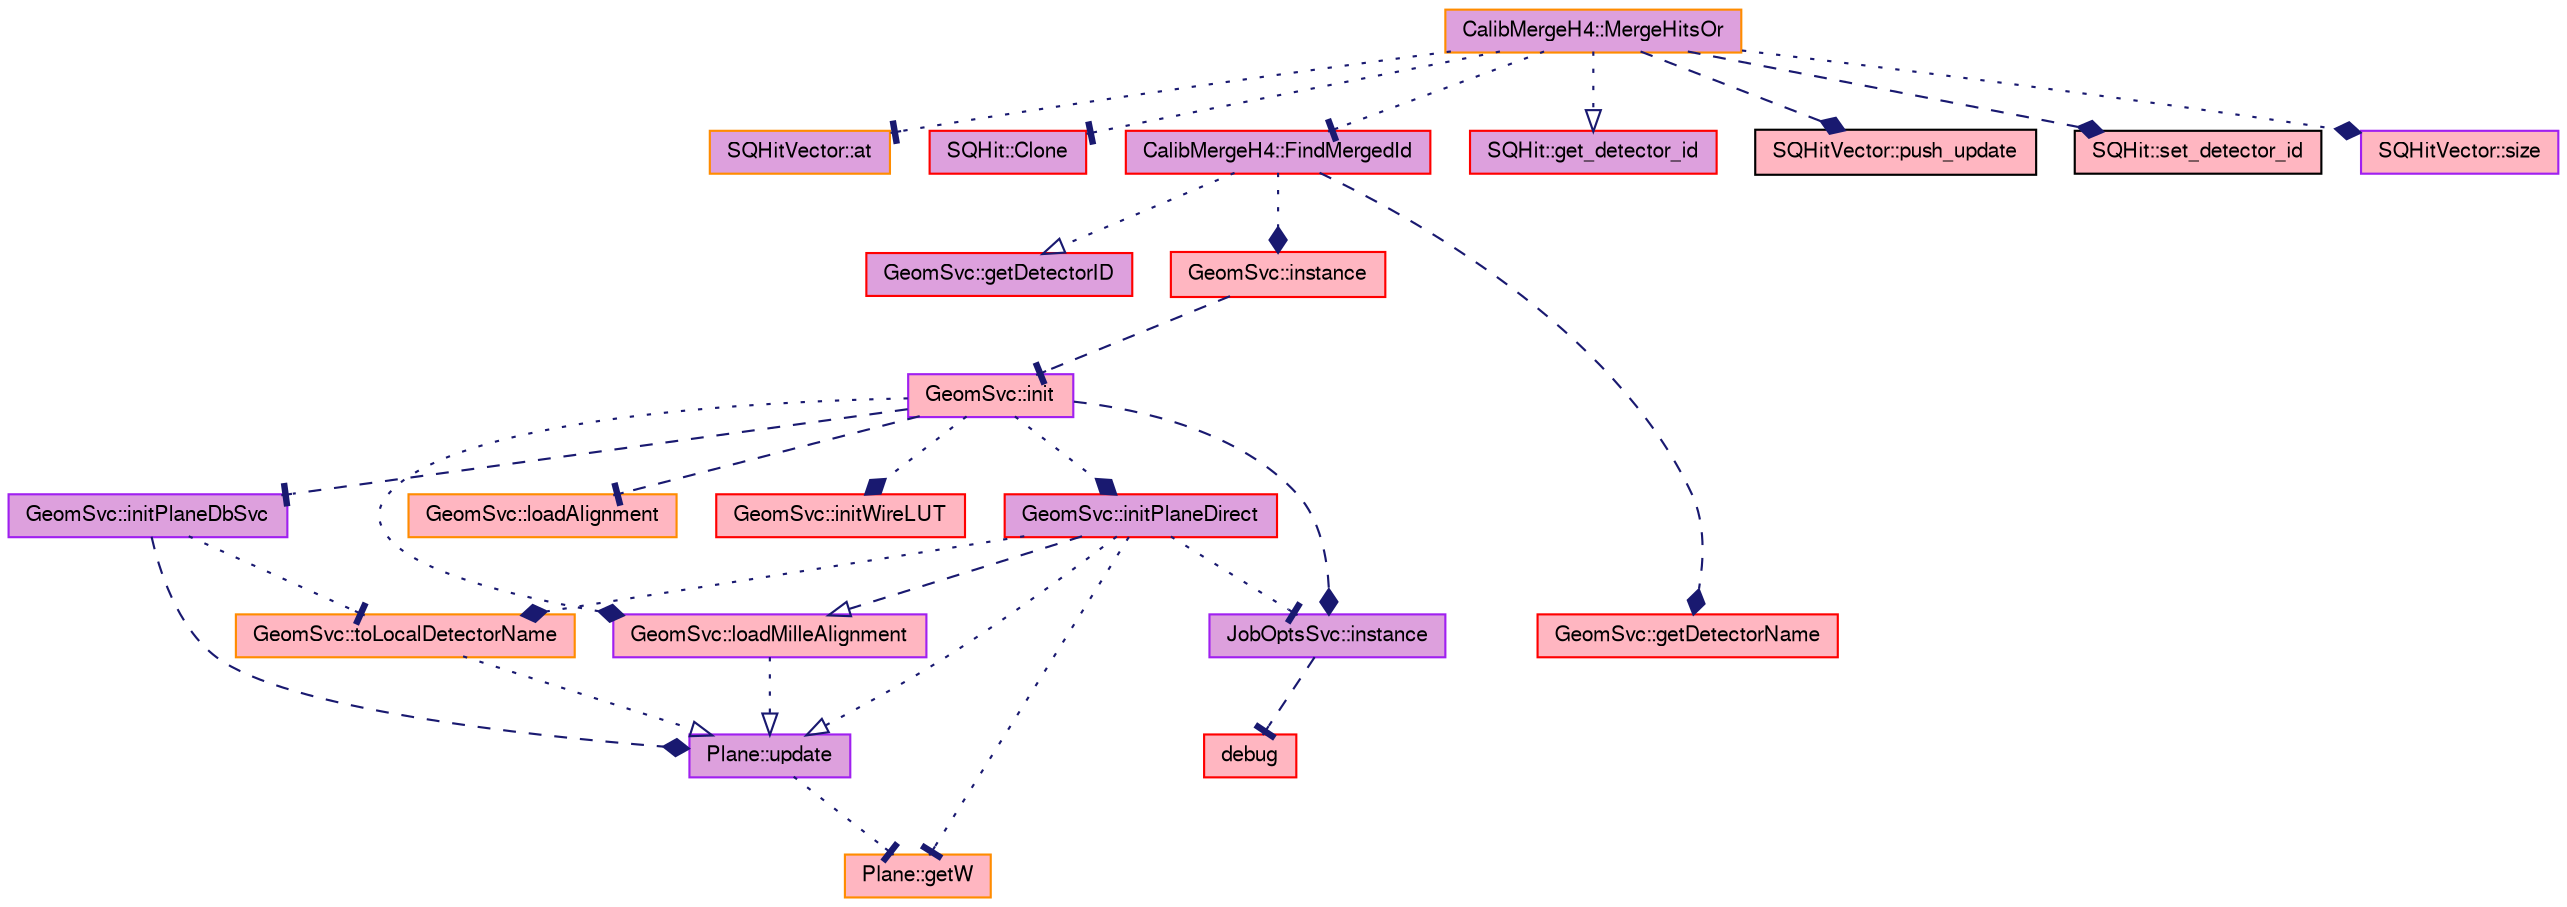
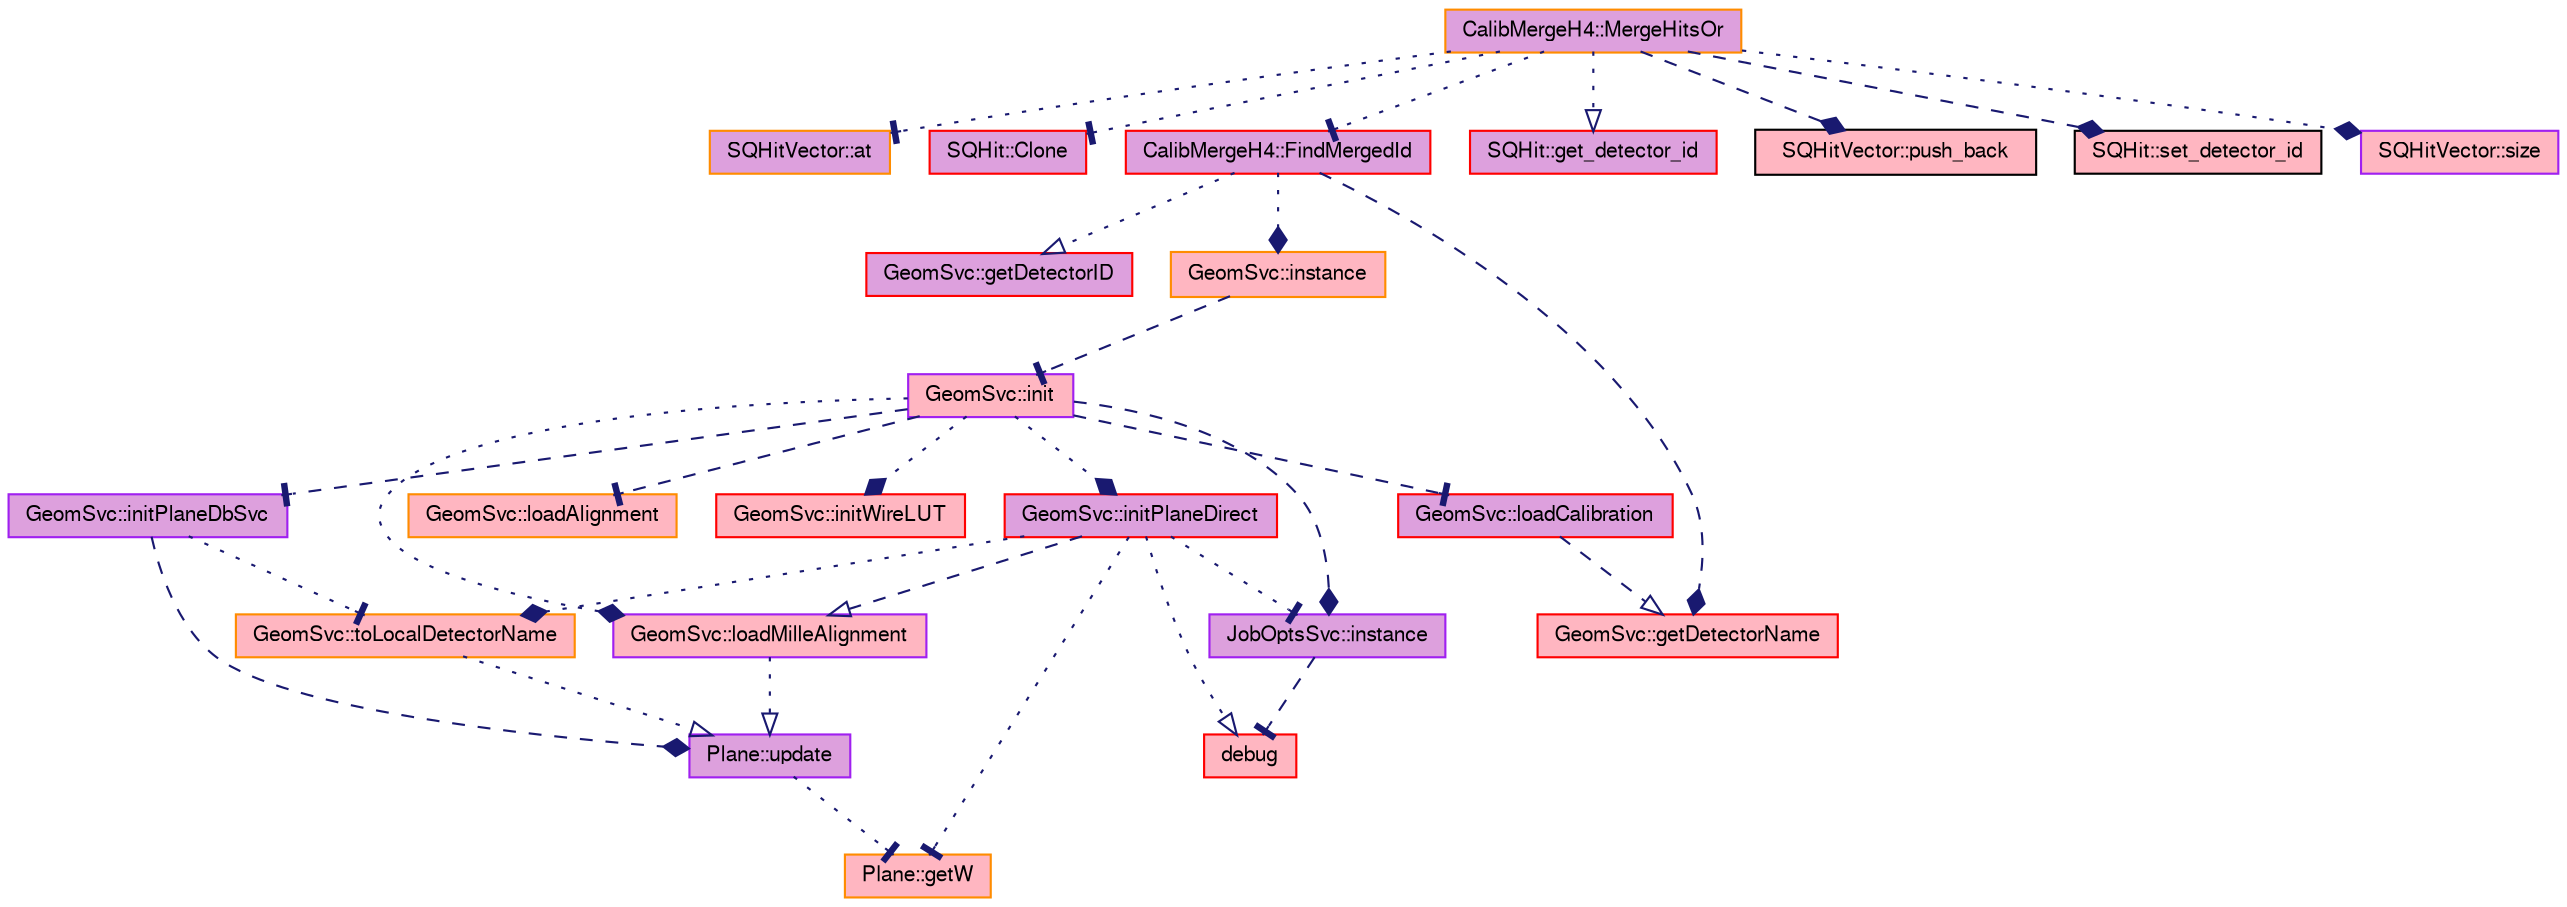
(1896, 152) -> (1896, 152)
(1278, 274) -> (1278, 274)
none -> (1535, 516)
(976, 638) -> (1178, 630)
